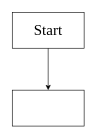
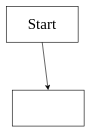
(48, 30) -> (42, 24)
